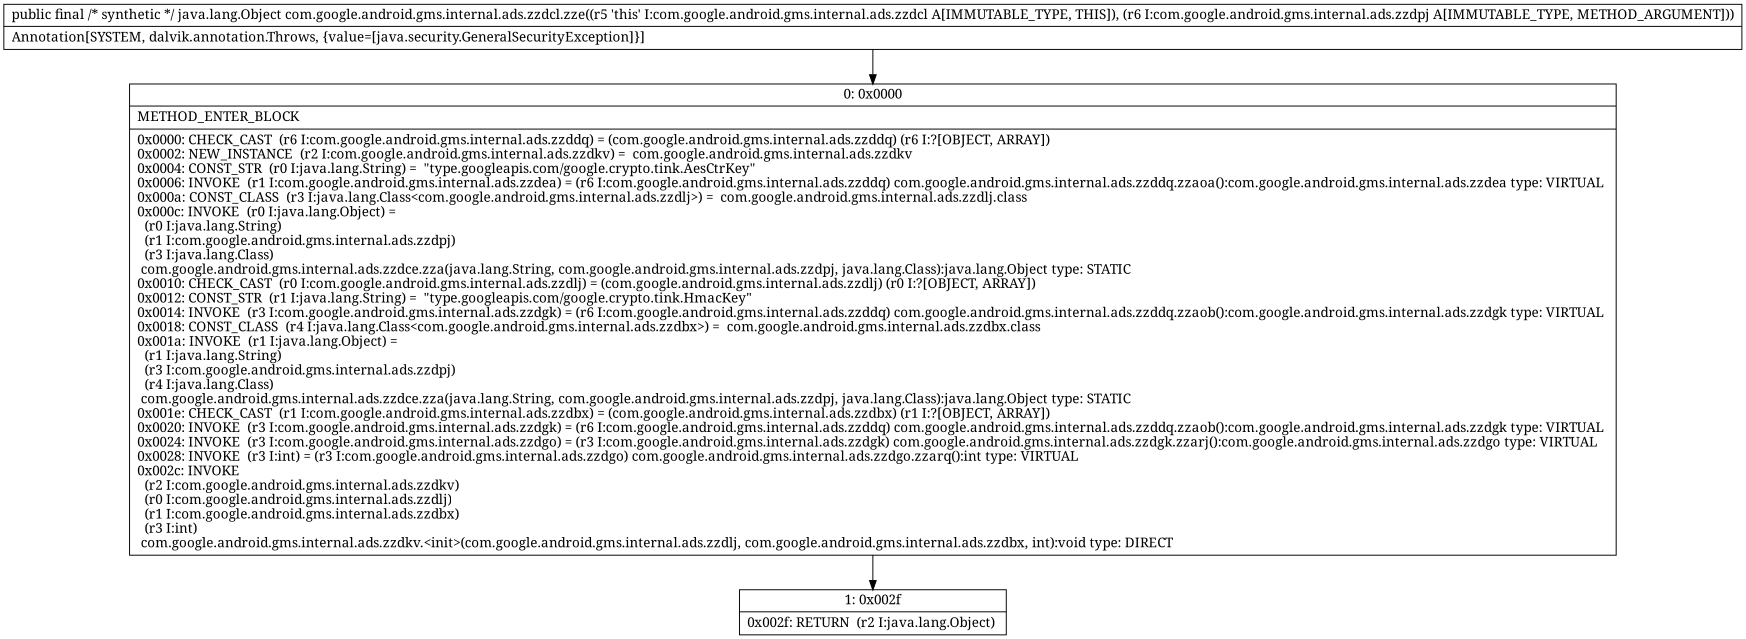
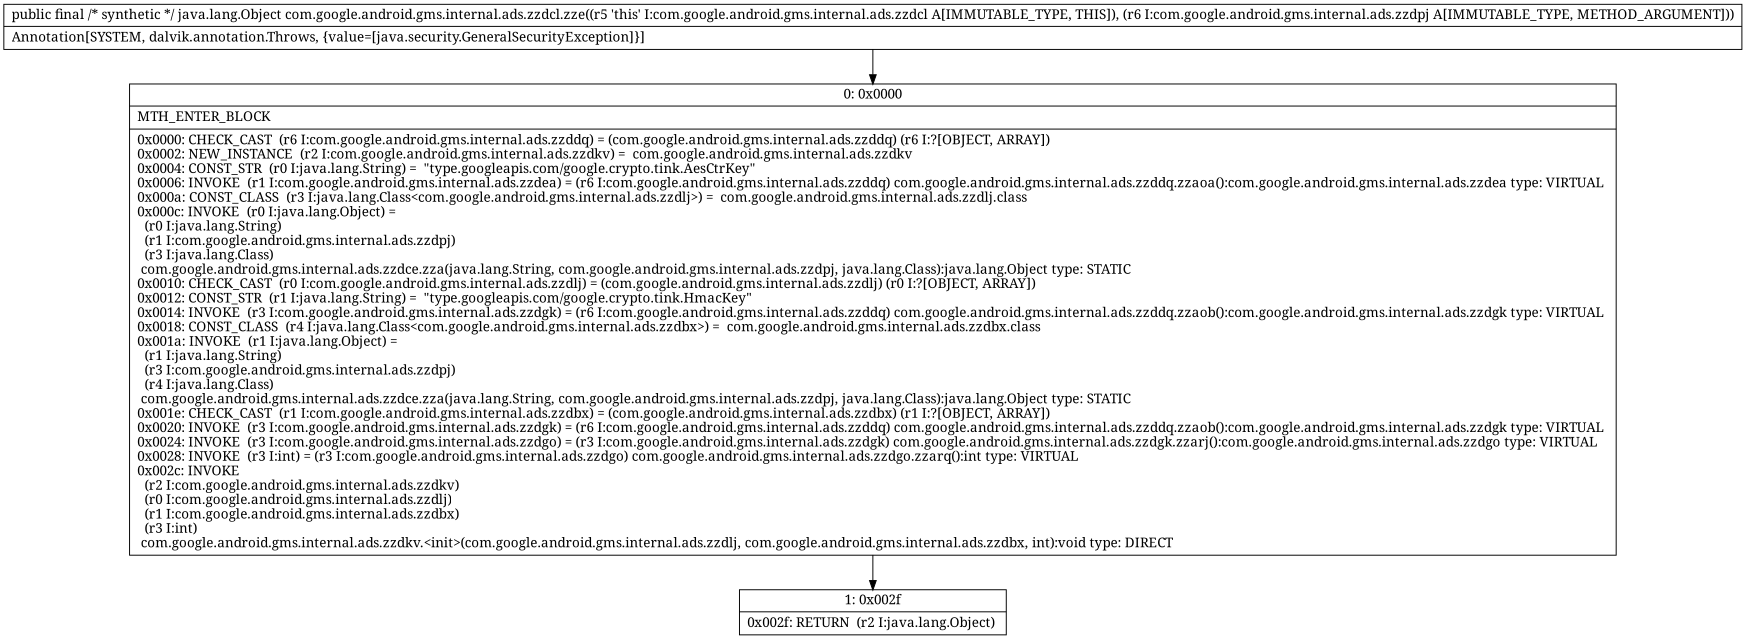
(218, 117) -> (204, 117)
